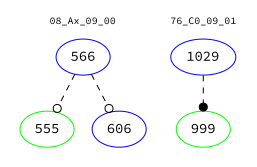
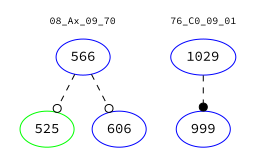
(83, 22) -> (83, 22)
(47, 129) -> (47, 129)
(203, 129) -> (203, 129)
